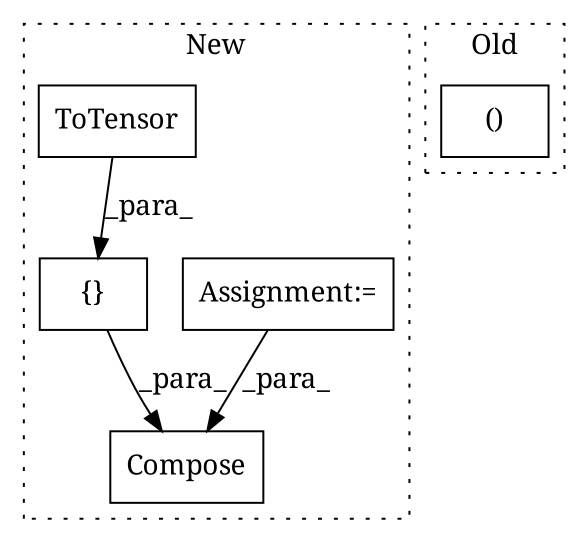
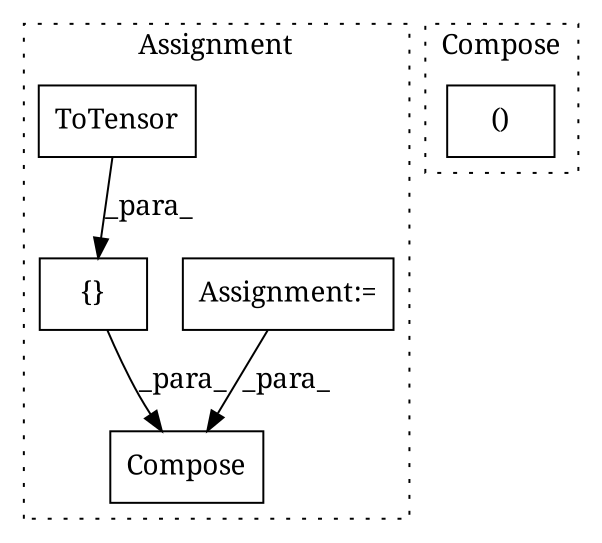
(217, 47) -> (217, 47)
(495, 47) -> (502, 47)
